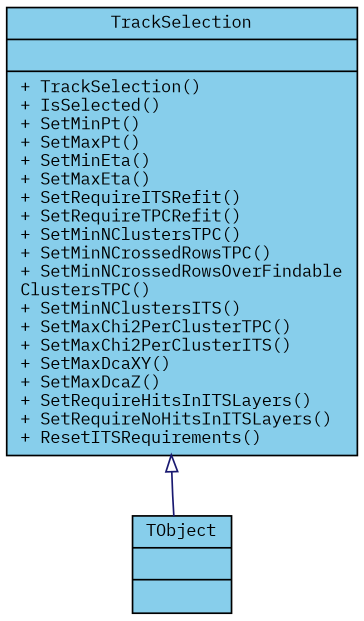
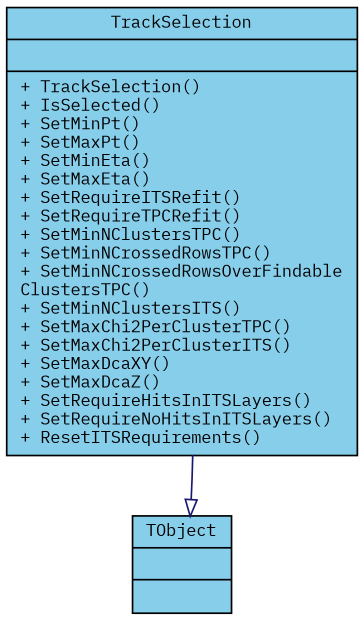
(173, 494) -> (192, 477)
